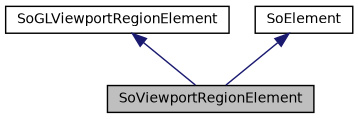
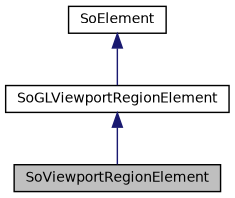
(252, 64) -> (117, 67)
